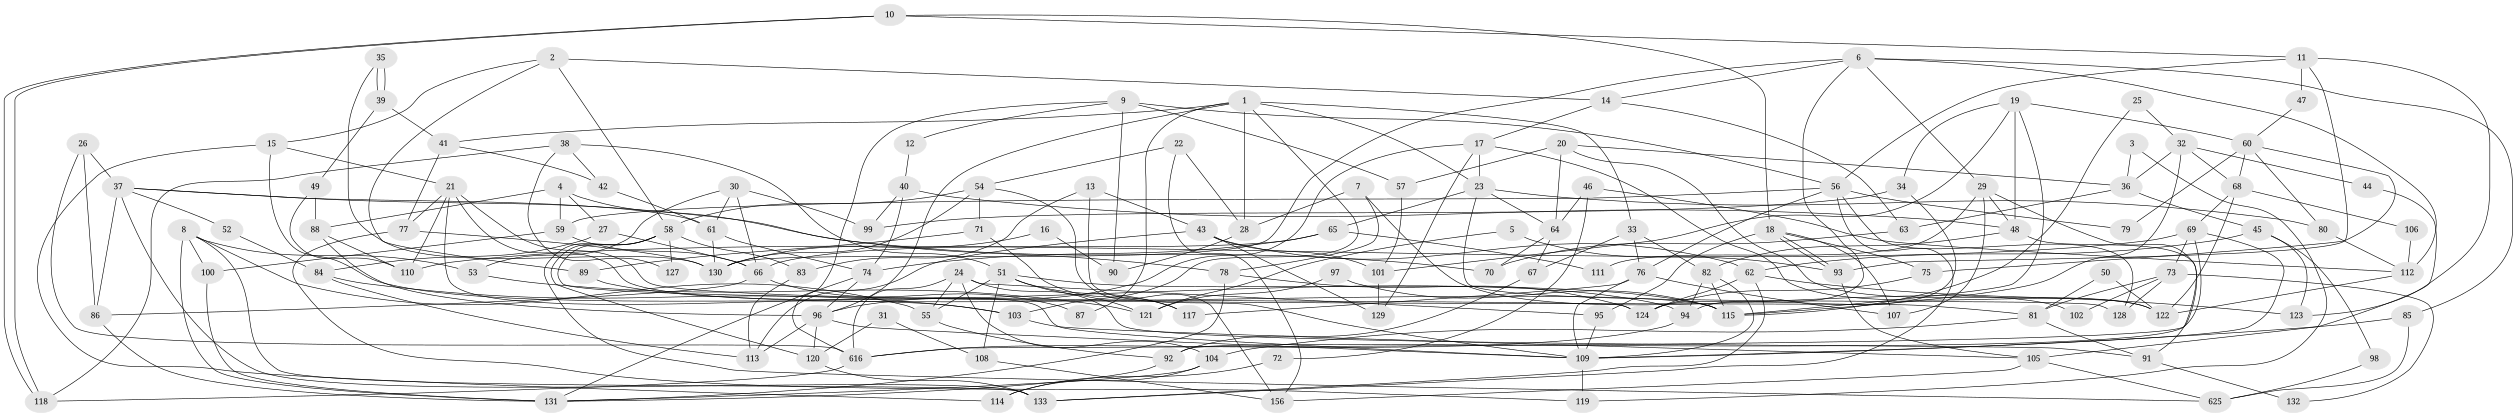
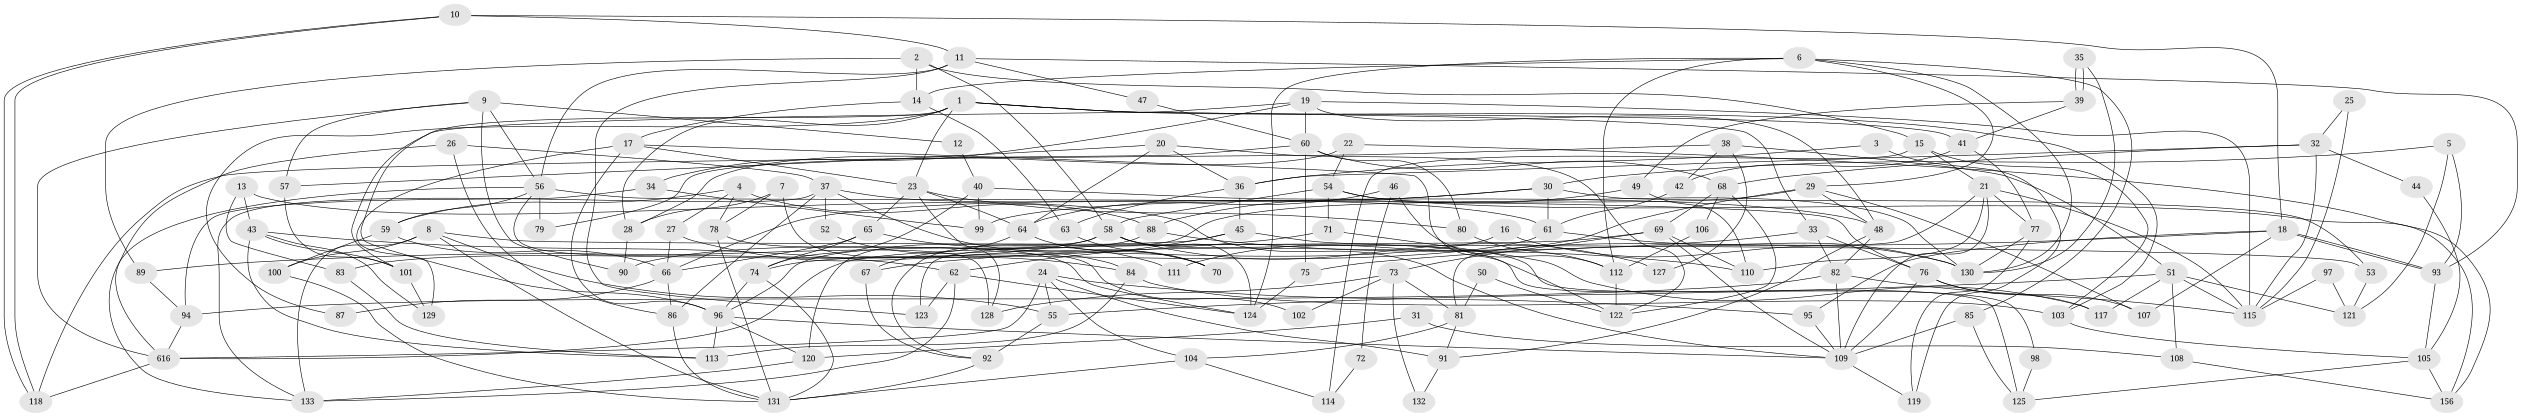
none -> (2020, 162)
(2215, 402) -> (2019, 402)
